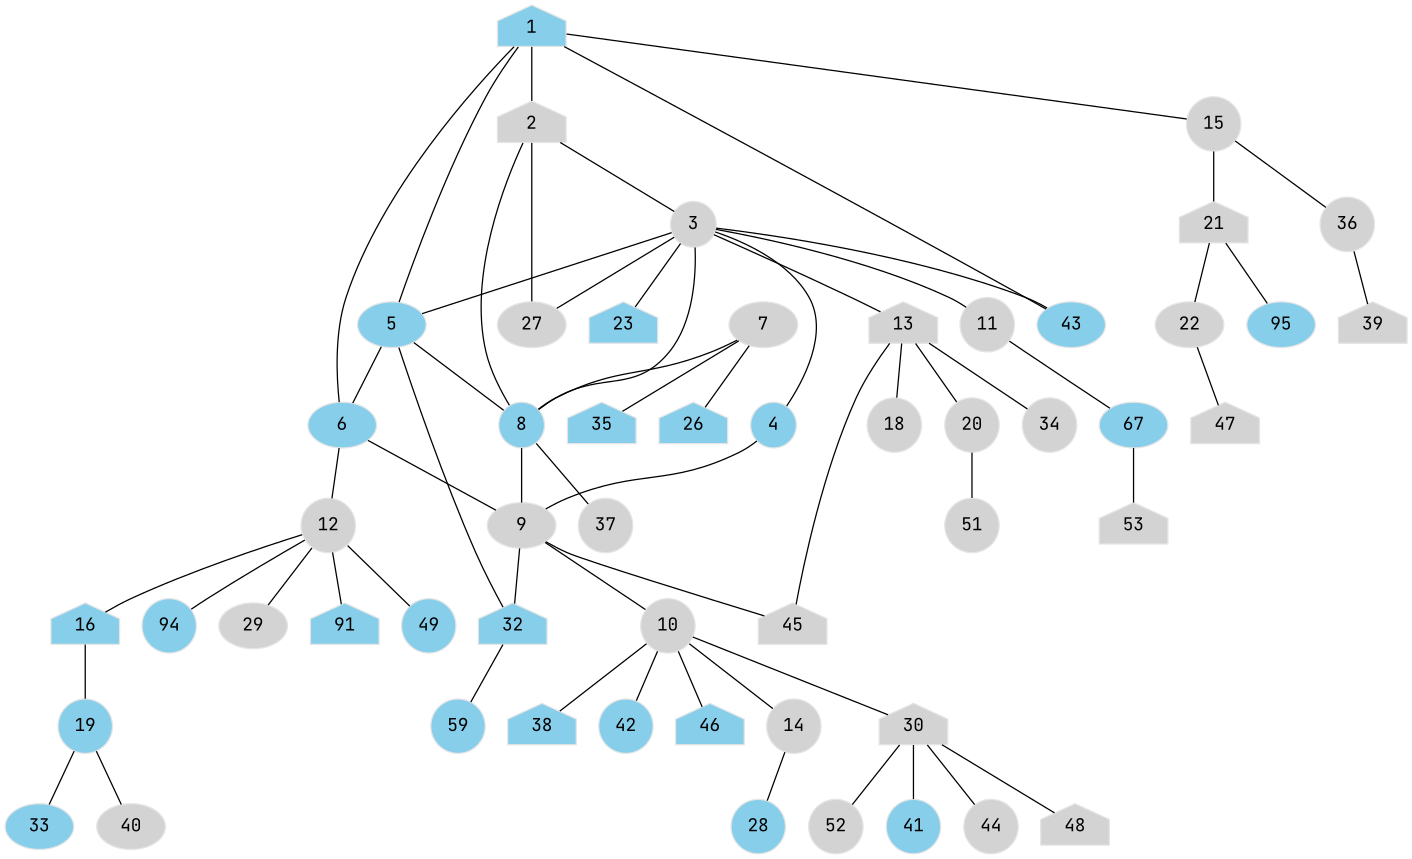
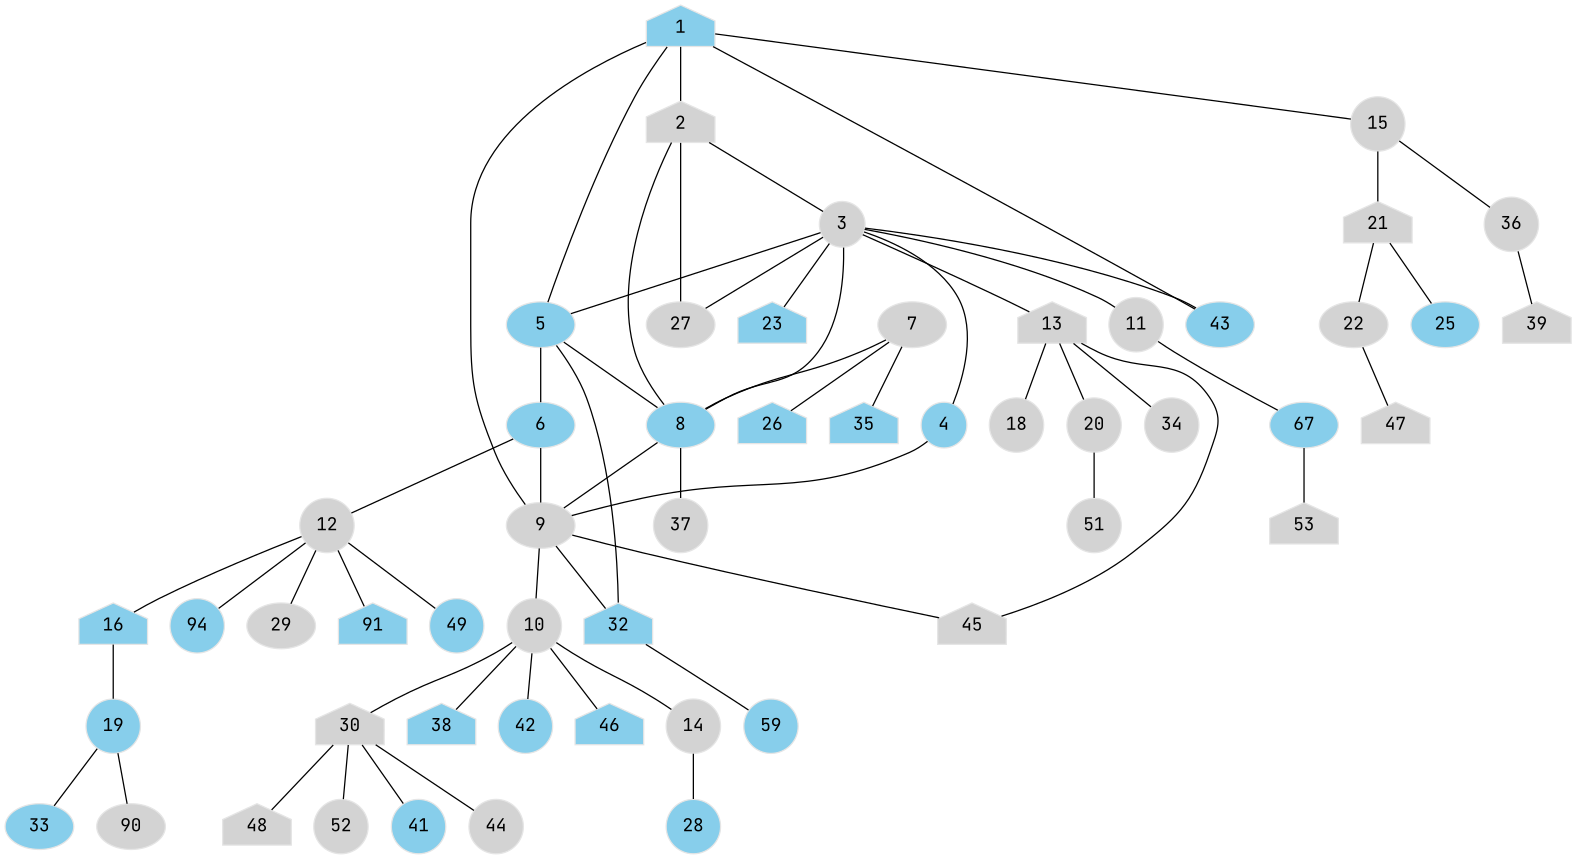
(388, 208) -> (471, 237)
(1281, 325) -> (1445, 325)
(522, 425) -> (681, 425)
(131, 827) -> (131, 827)
